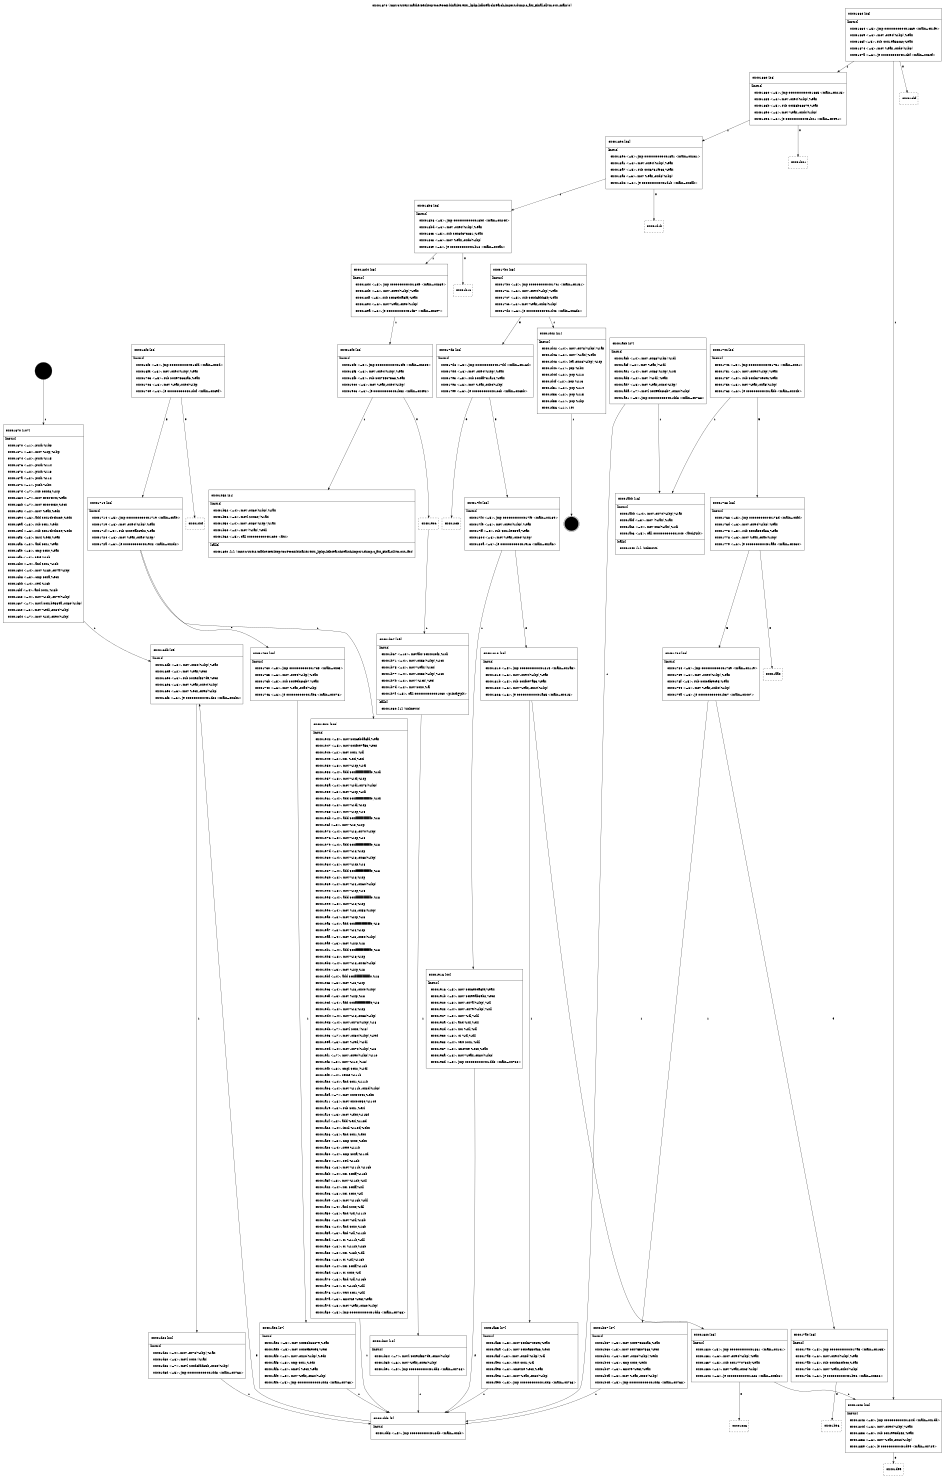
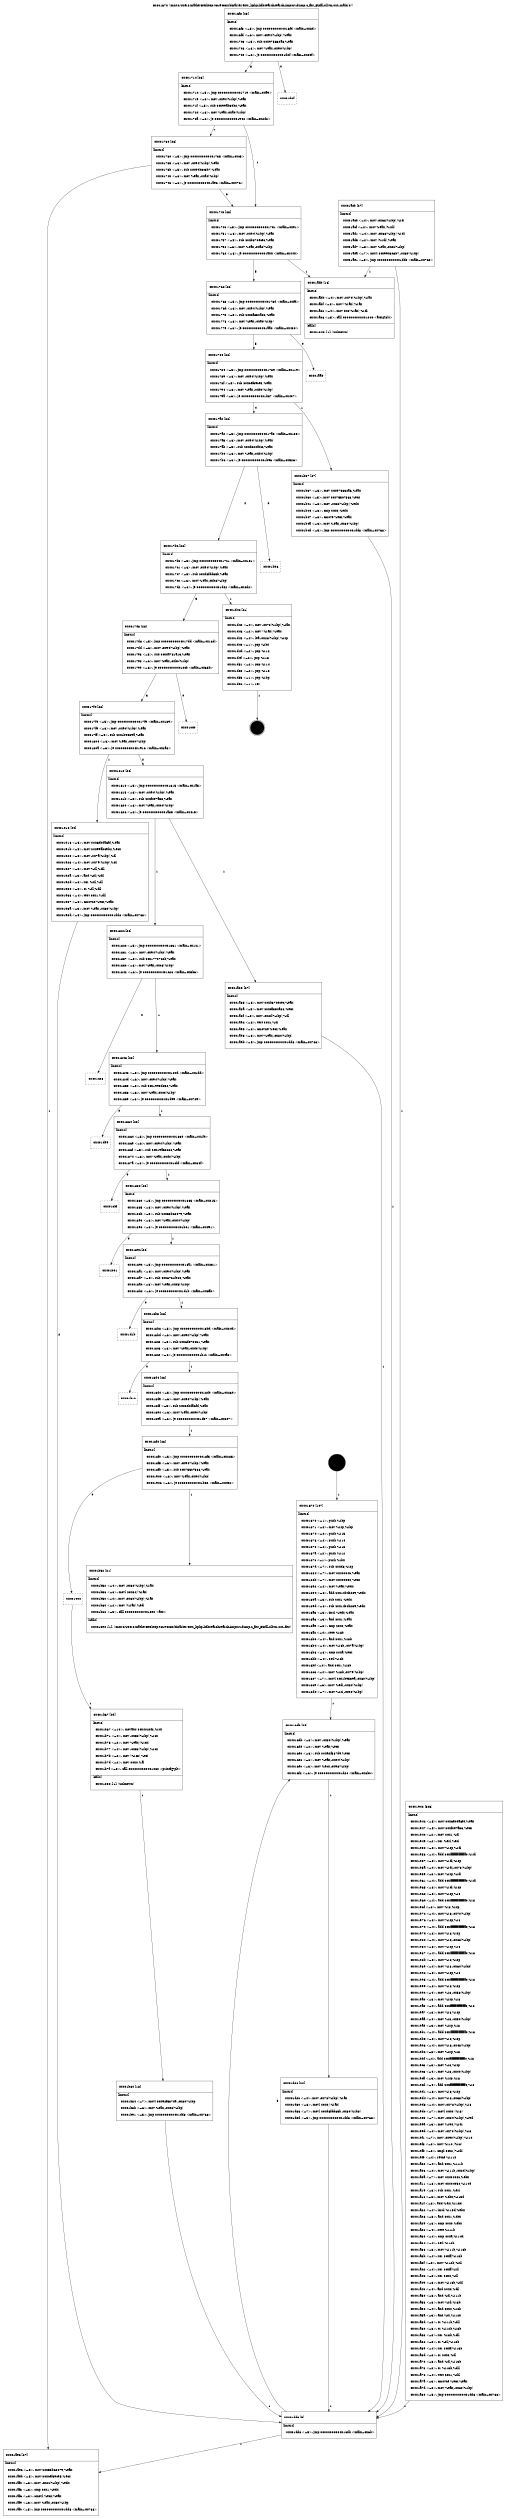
none -> (226, 197)
none -> (232, 502)
(266, 628) -> (254, 164)
(893, 729) -> (160, 1110)
(366, 1401) -> (191, 2453)
